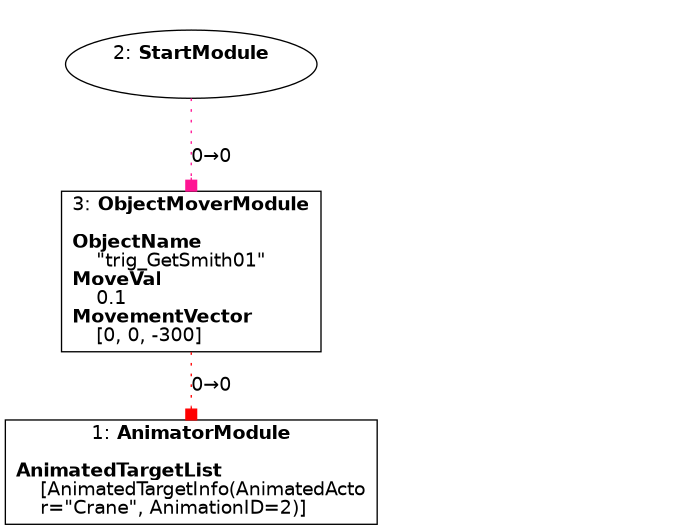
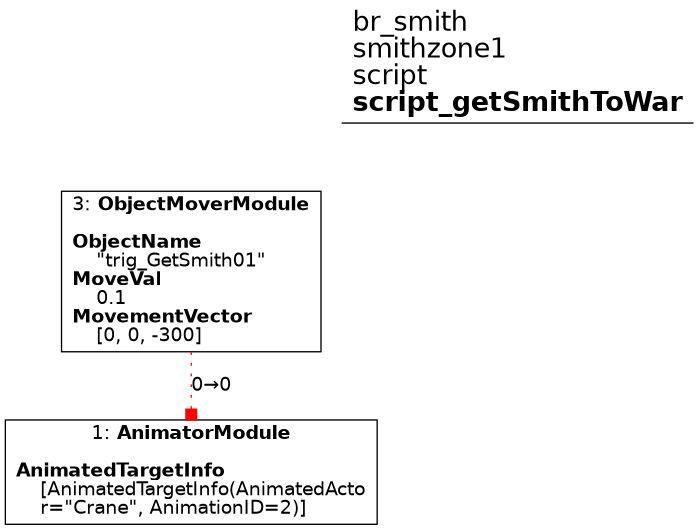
(191, 64) -> none
none -> (518, 64)
(119, 471) -> (121, 471)
